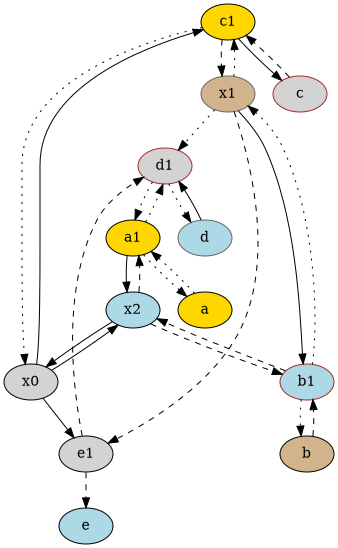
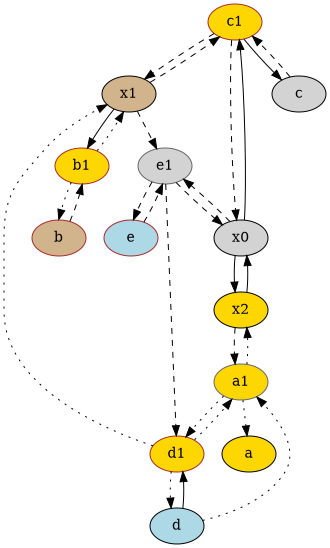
(228, 22) -> (235, 22)
(235, 63) -> (181, 63)
(228, 94) -> (129, 94)
(300, 94) -> (299, 94)
(200, 126) -> (4, 297)
(27, 139) -> (231, 125)
(165, 166) -> (177, 454)
none -> (195, 201)
none -> (152, 208)
(133, 238) -> (241, 382)
(205, 238) -> (177, 526)
(126, 269) -> (248, 351)
(177, 275) -> (278, 481)
(133, 310) -> (241, 310)
(223, 346) -> none
(211, 349) -> none
(307, 382) -> (82, 166)
(55, 414) -> (211, 203)
(86, 454) -> (165, 166)
(307, 454) -> (59, 238)
(86, 526) -> (131, 238)
